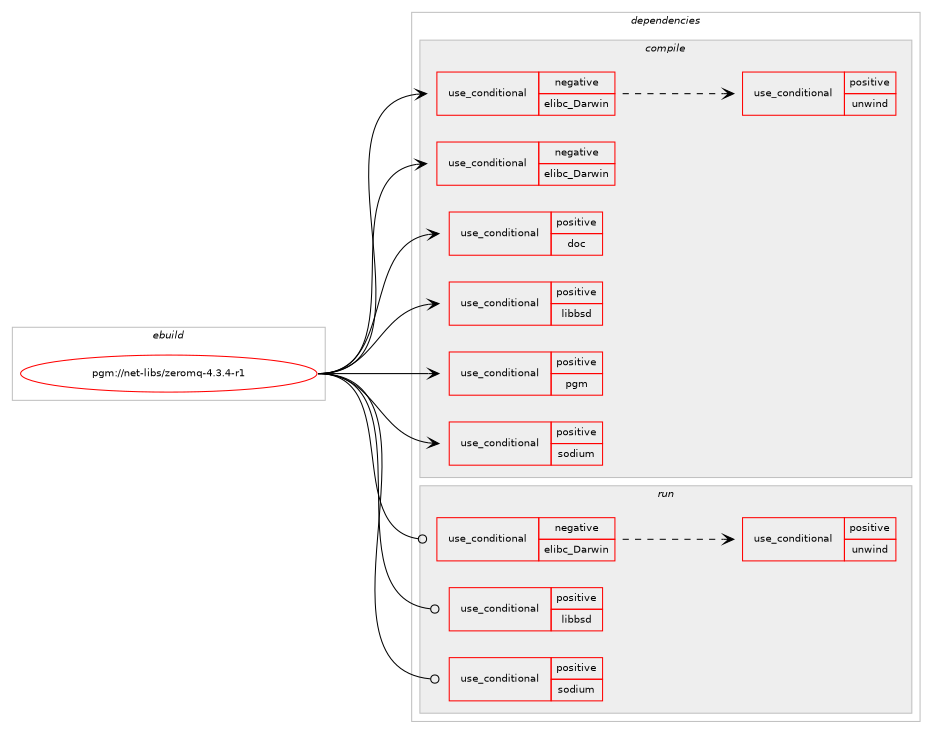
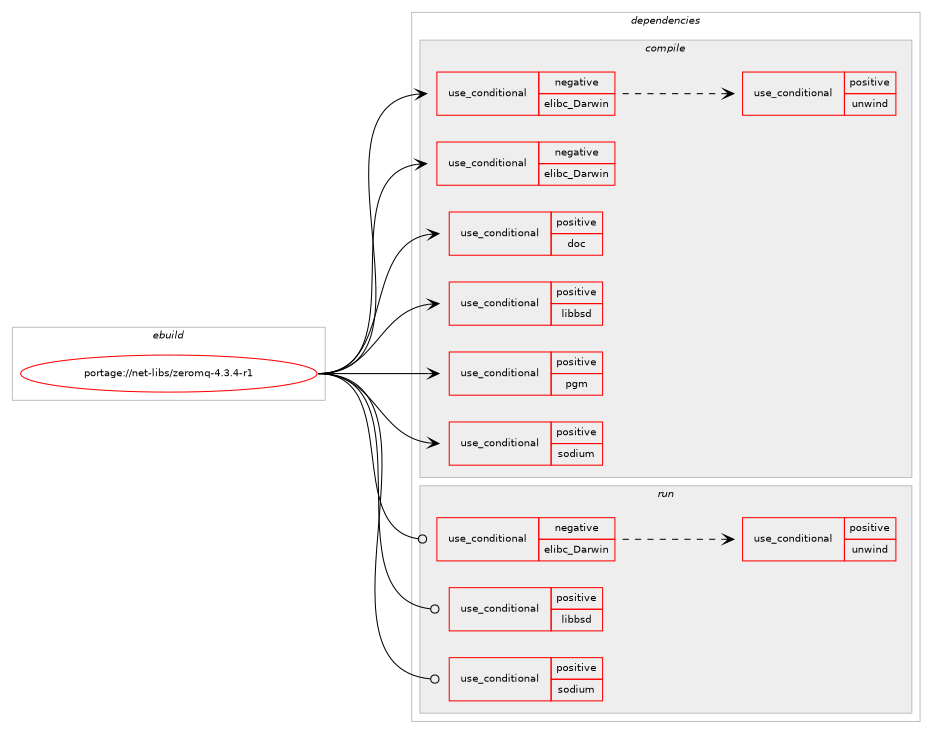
(169, 374) -> (169, 374)
